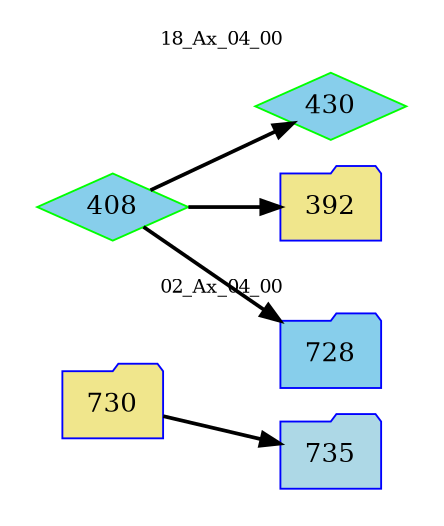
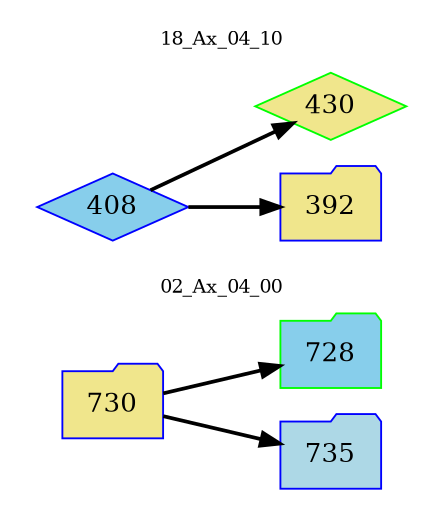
(222, 40) -> (222, 40)
(331, 106) -> (331, 106)
(113, 207) -> (113, 207)
(225, 283) -> (212, 382)
(331, 354) -> (331, 354)
